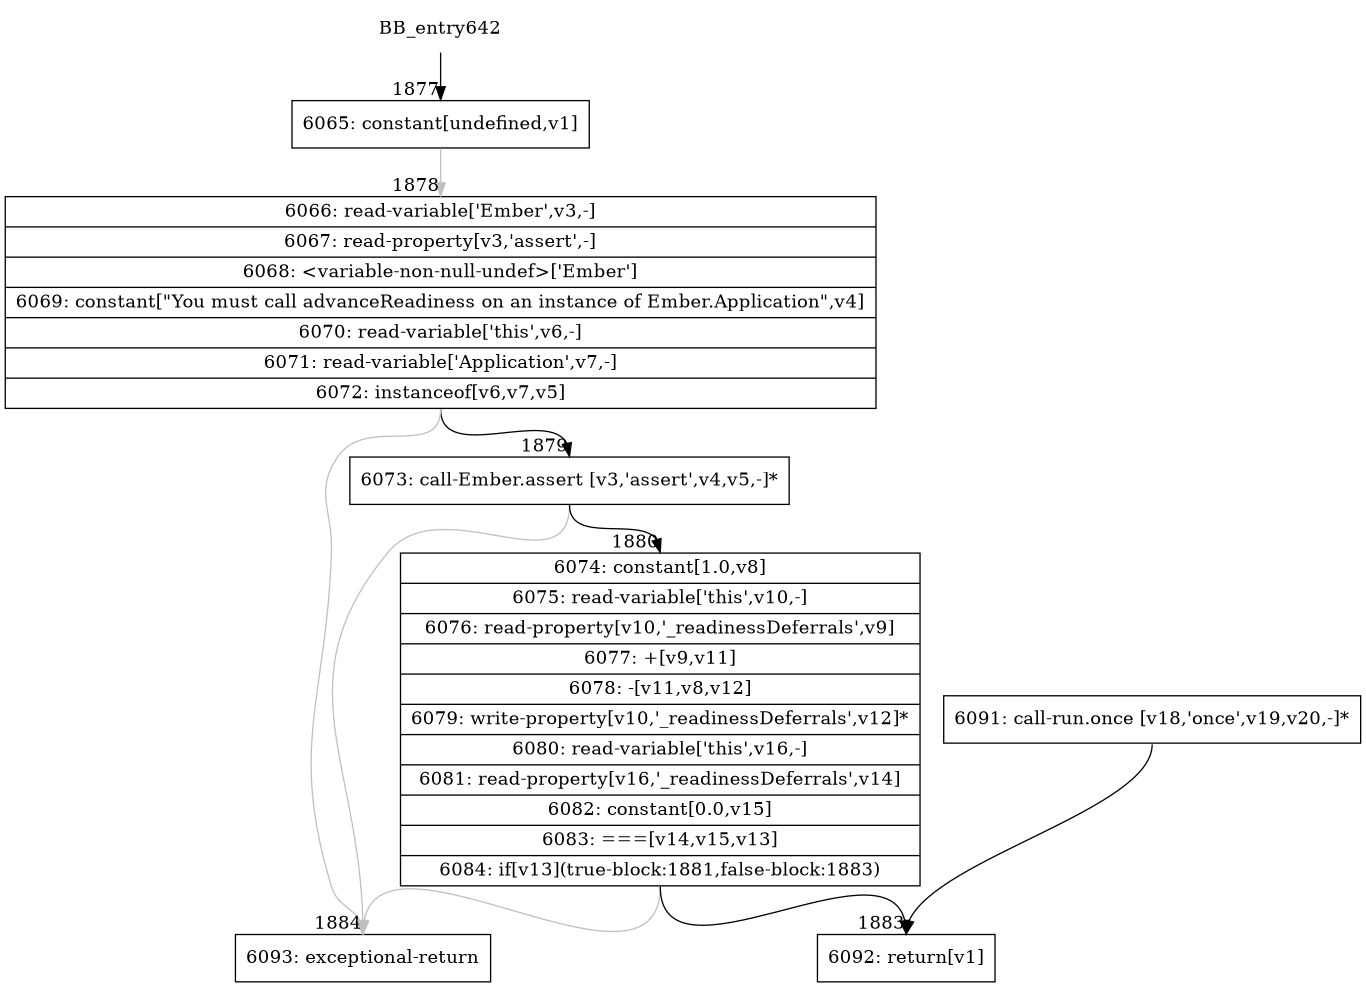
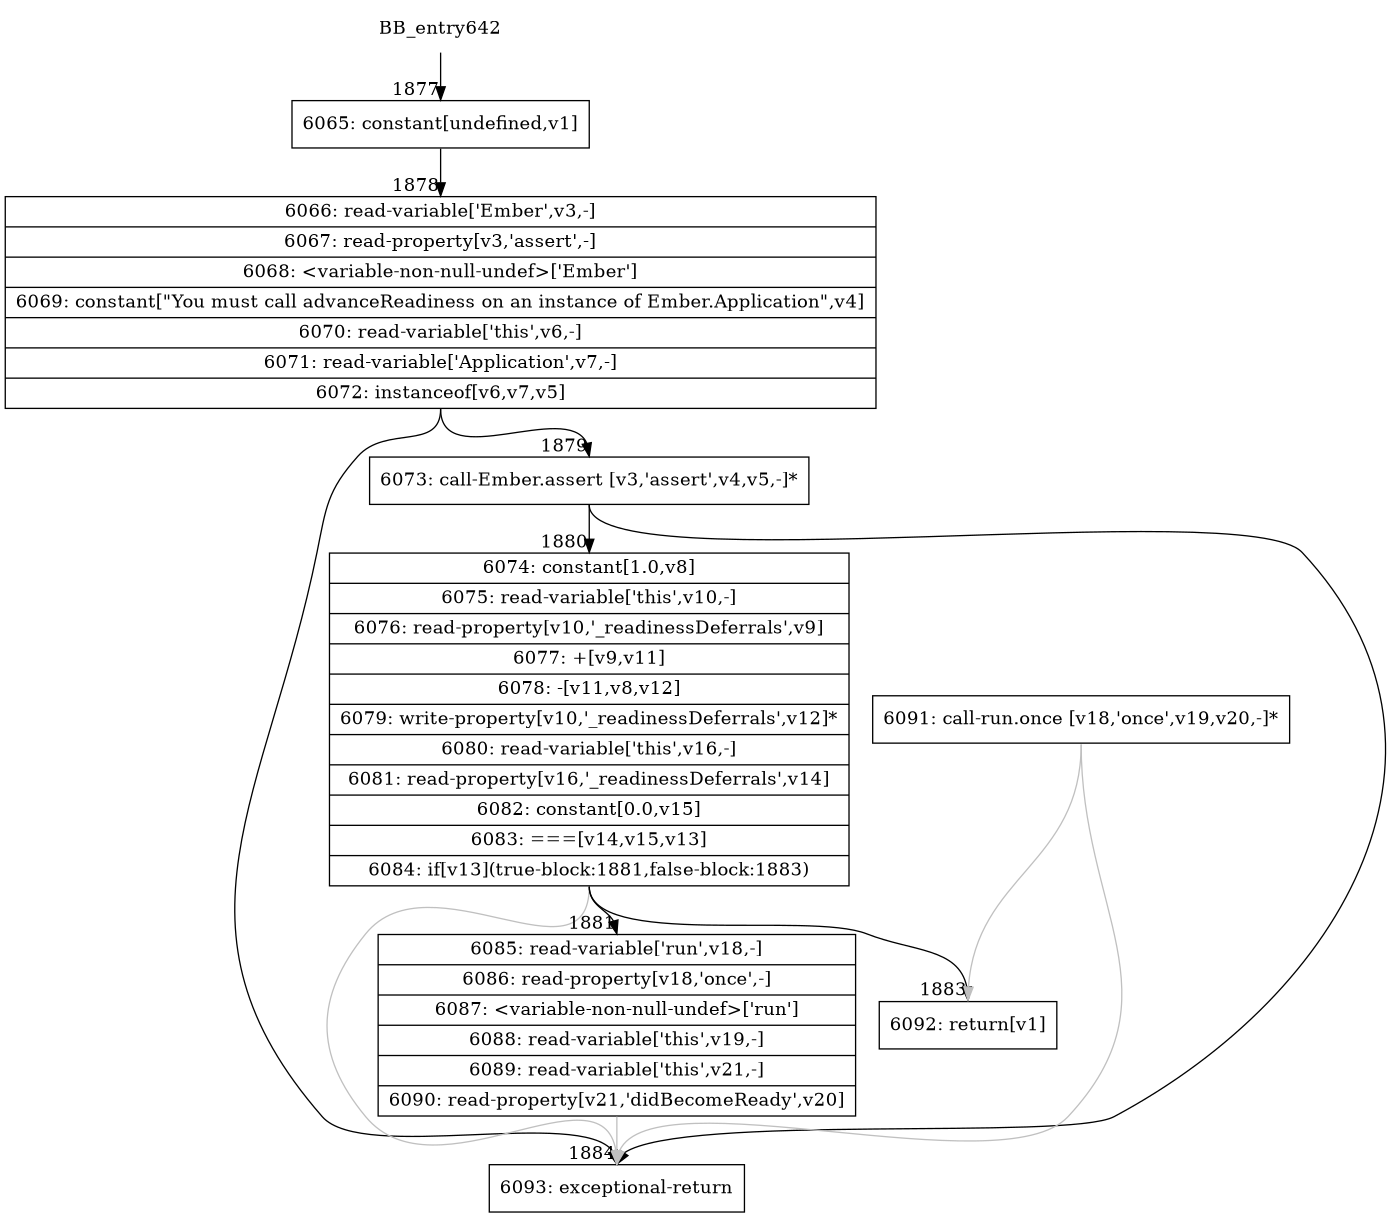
(441, 166) -> (441, 166)
(345, 627) -> (1383, 763)
(325, 632) -> (237, 885)
(1035, 836) -> (1029, 867)
none -> (617, 1025)
none -> (1016, 1137)
